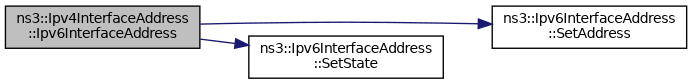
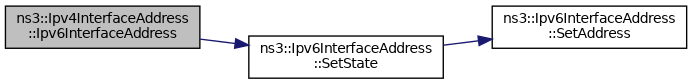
(339, 22) -> (461, 43)
